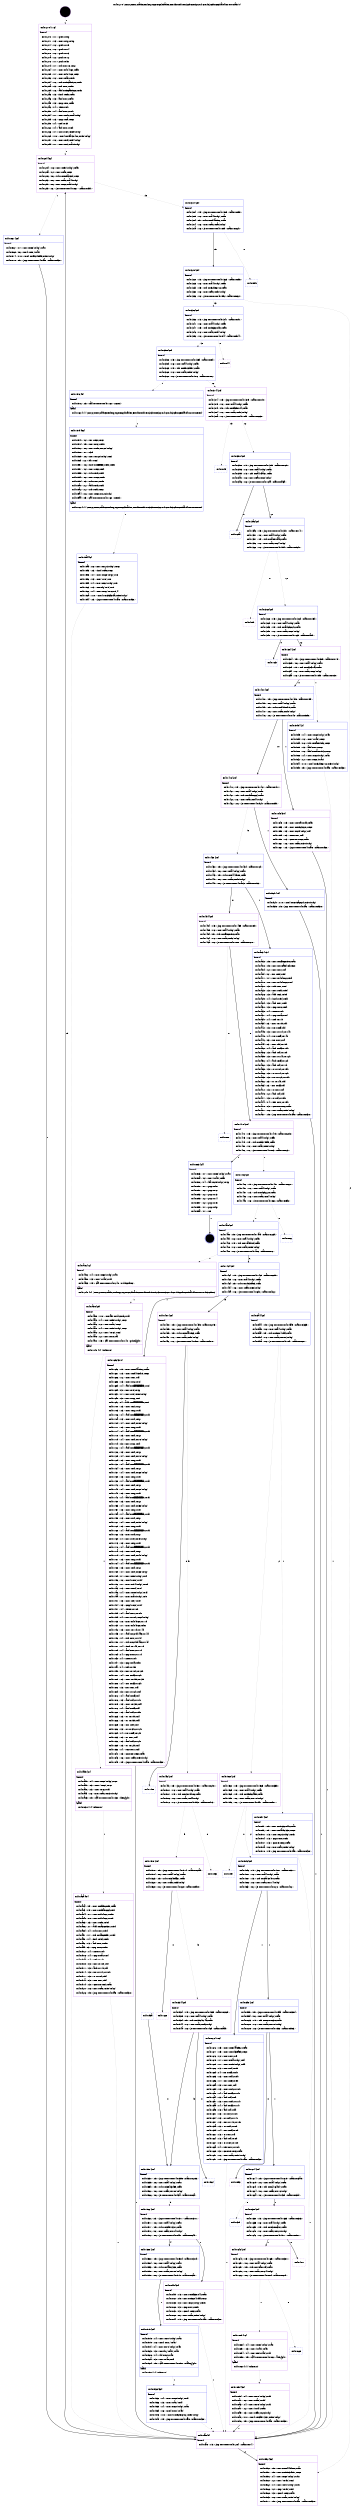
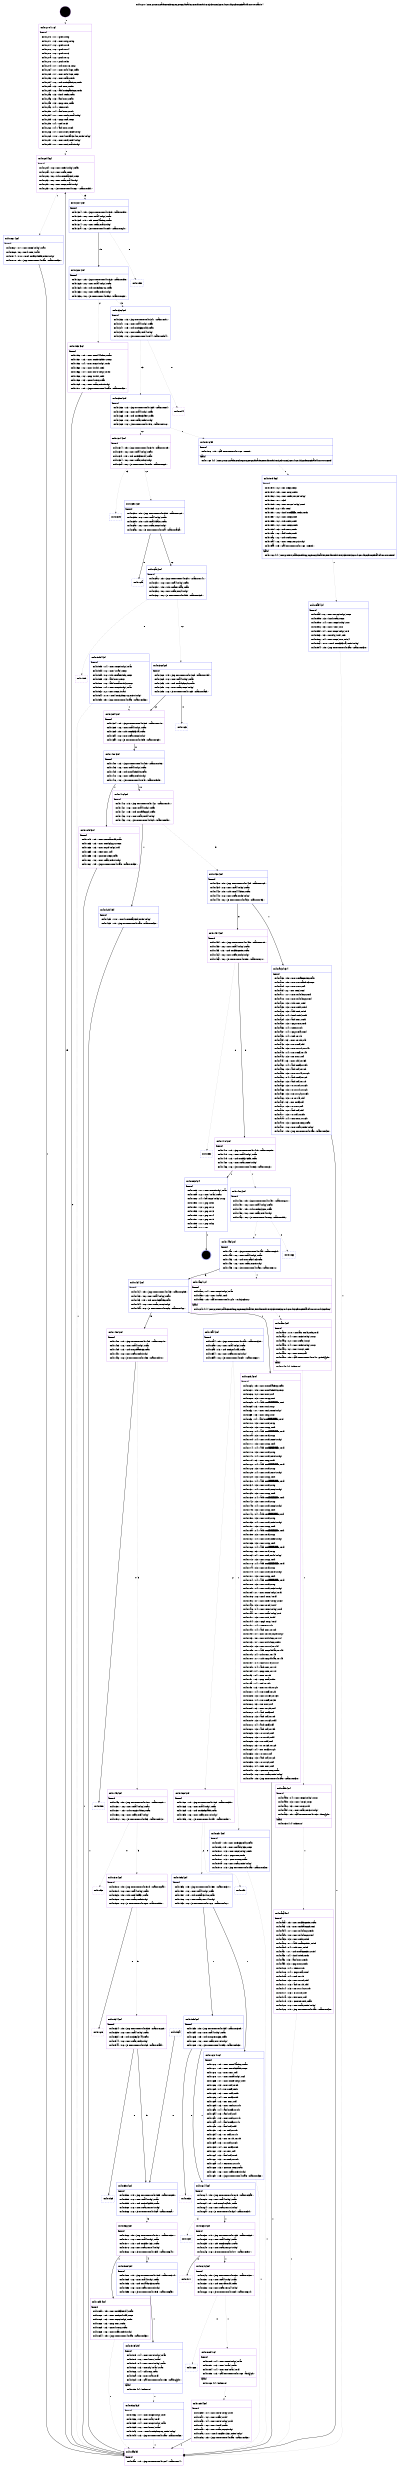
(316, 700) -> (128, 706)
(247, 2454) -> (71, 1442)
